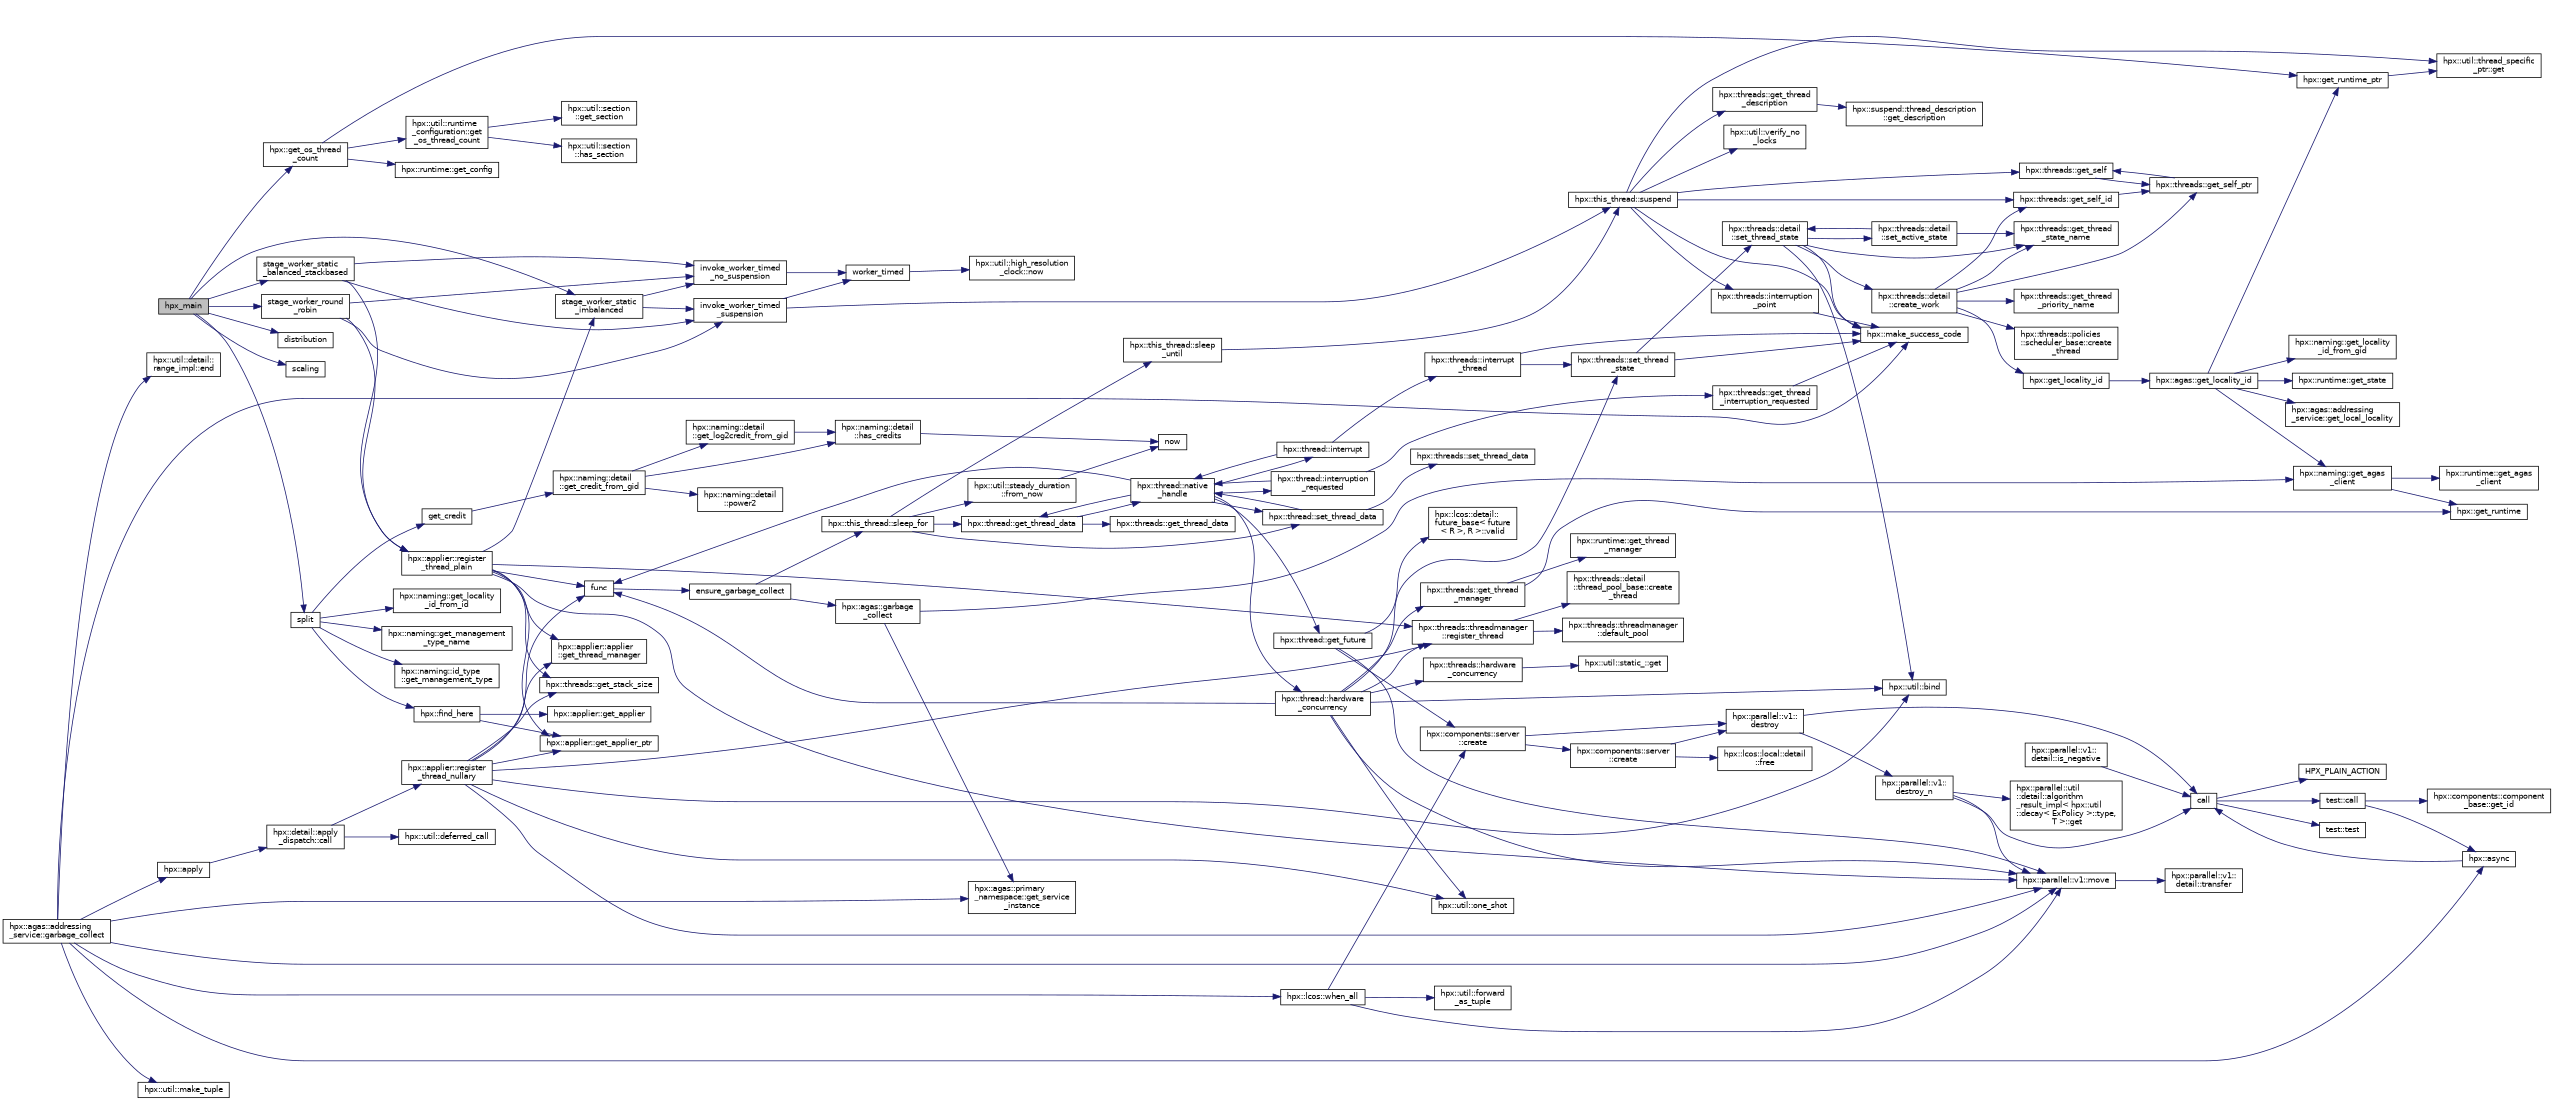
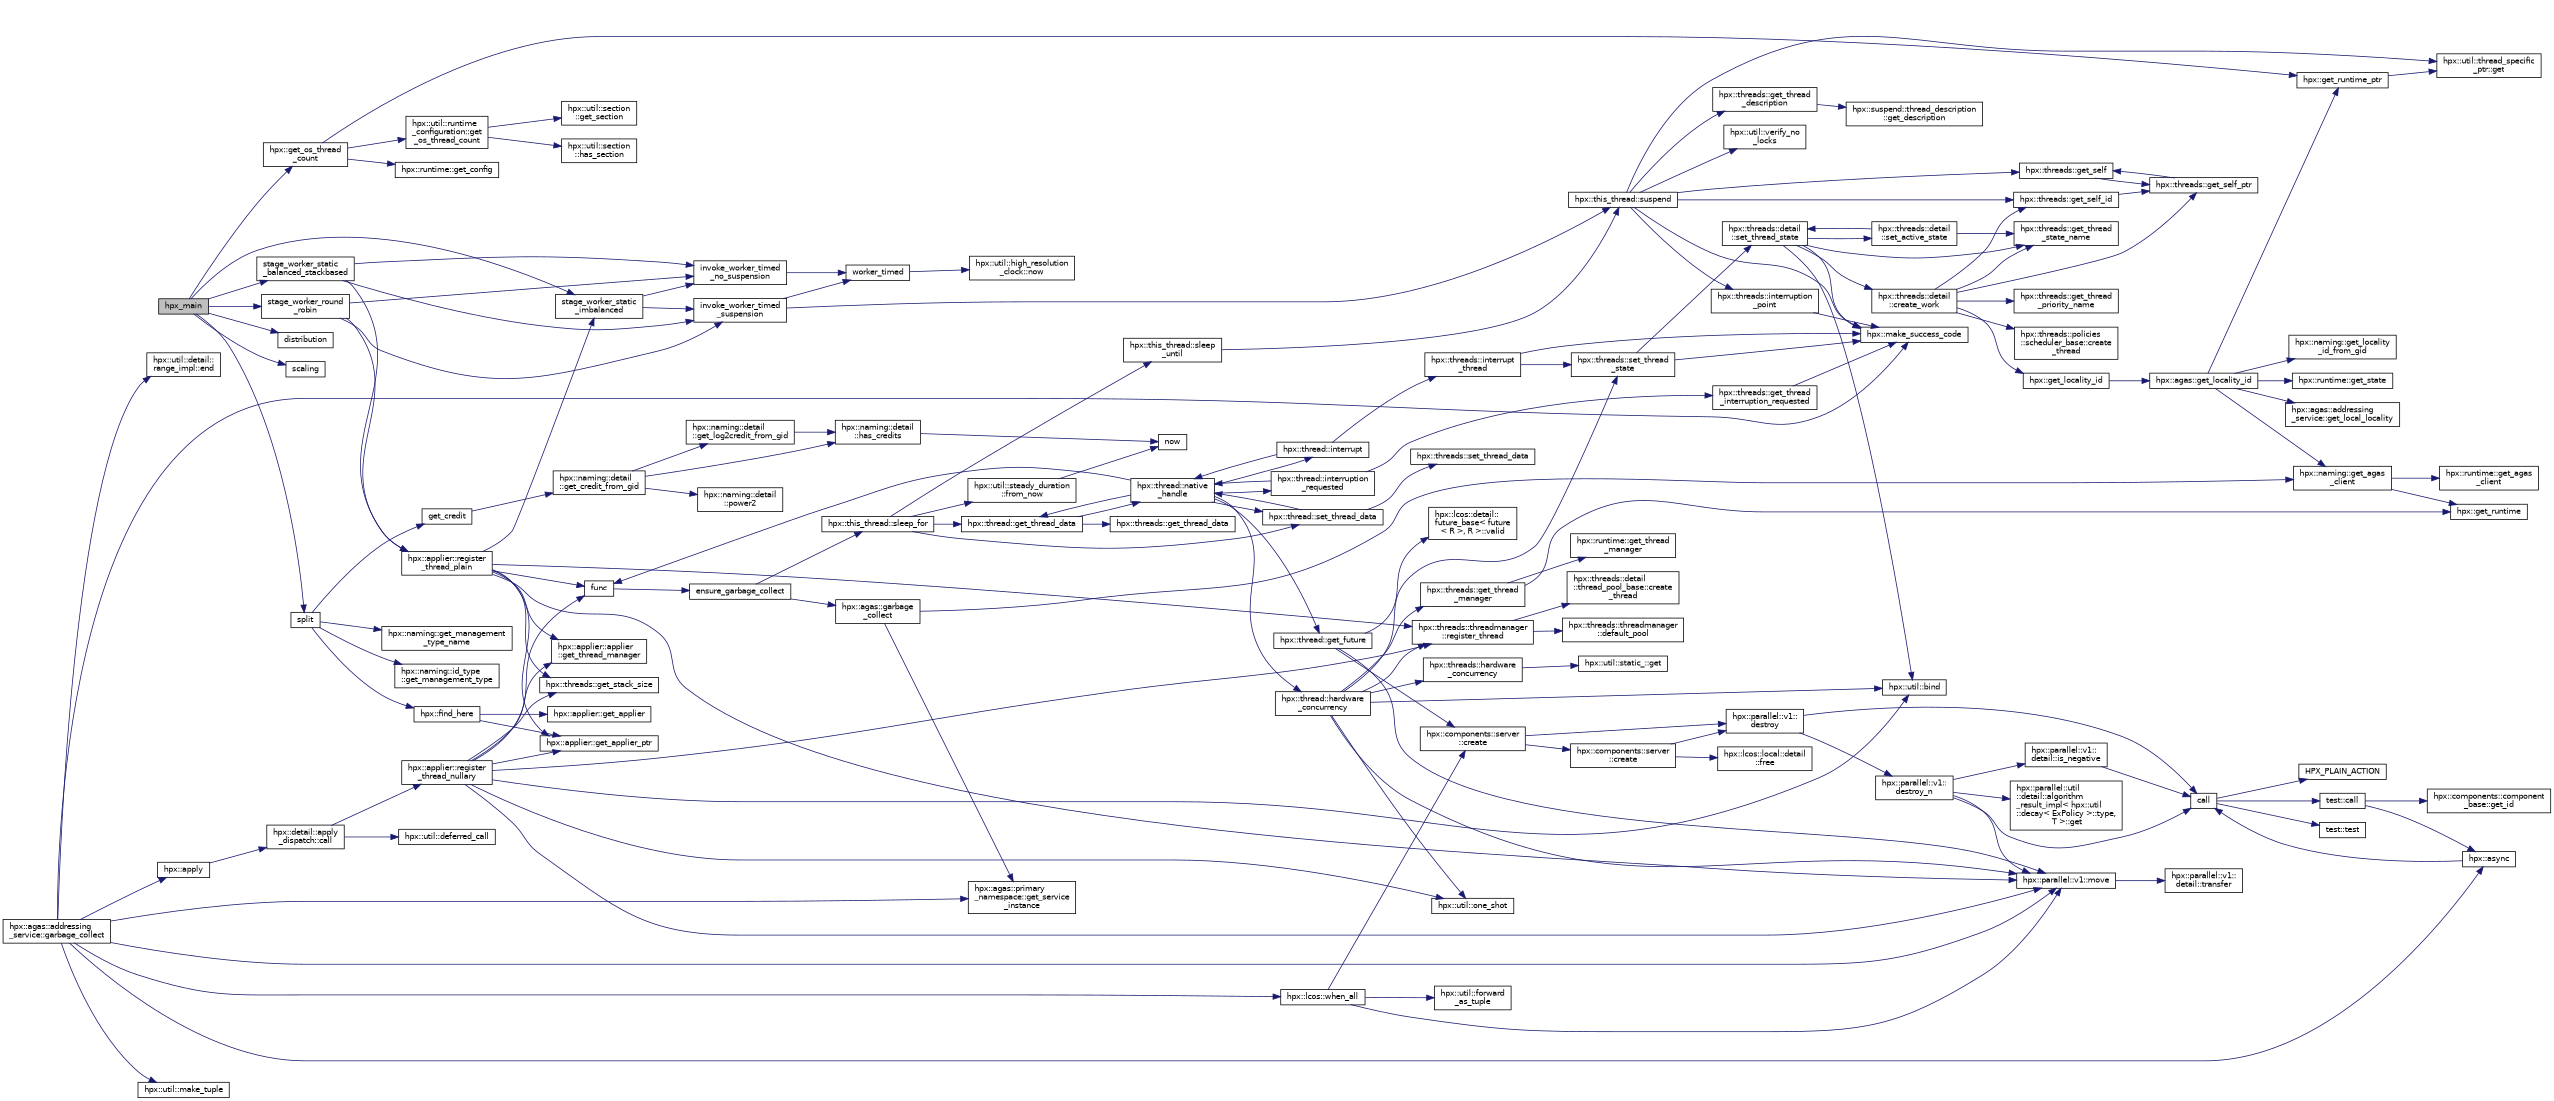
(447, 601) -> none
(935, 703) -> none
none -> (1985, 773)
